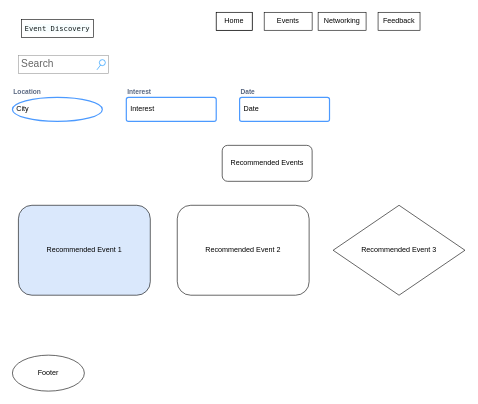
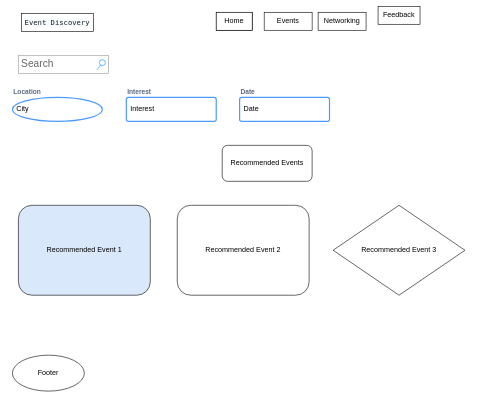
(399, 21) -> (399, 15)
(57, 29) -> (57, 23)
